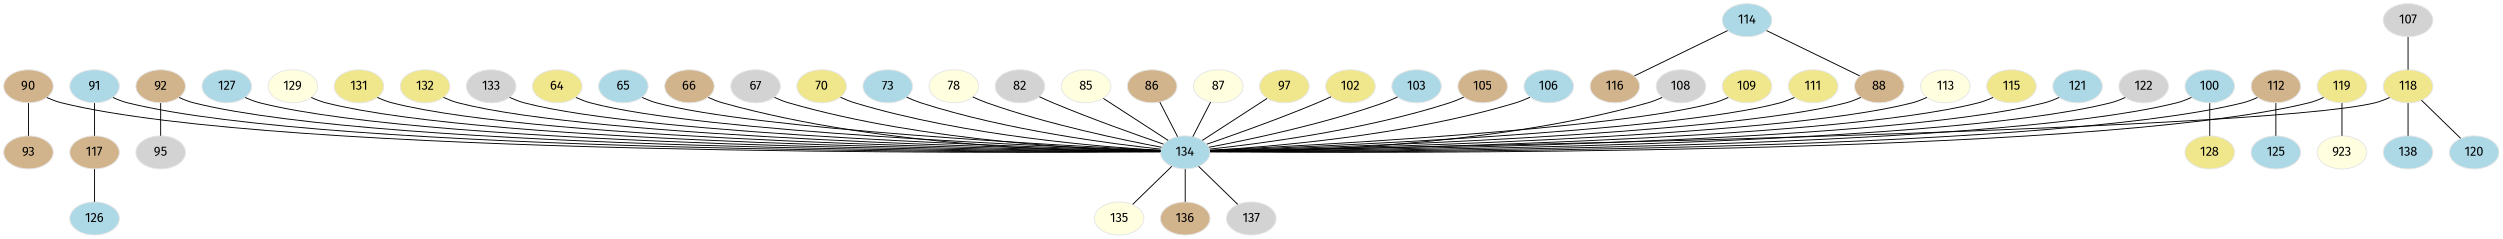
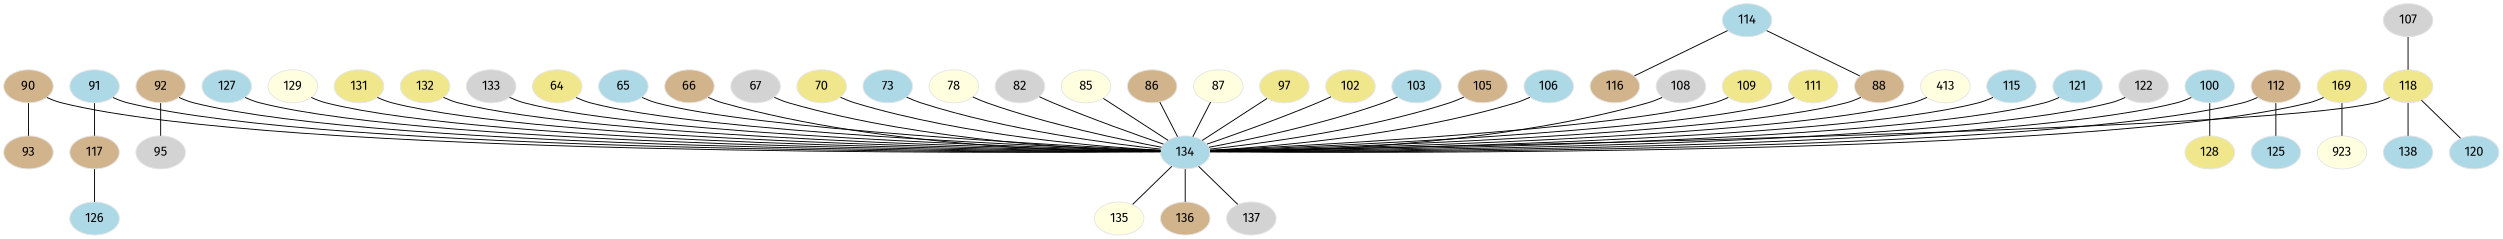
(1945, 86) -> (1945, 86)
(2011, 86) -> (2011, 86)
(2342, 86) -> (2342, 86)
